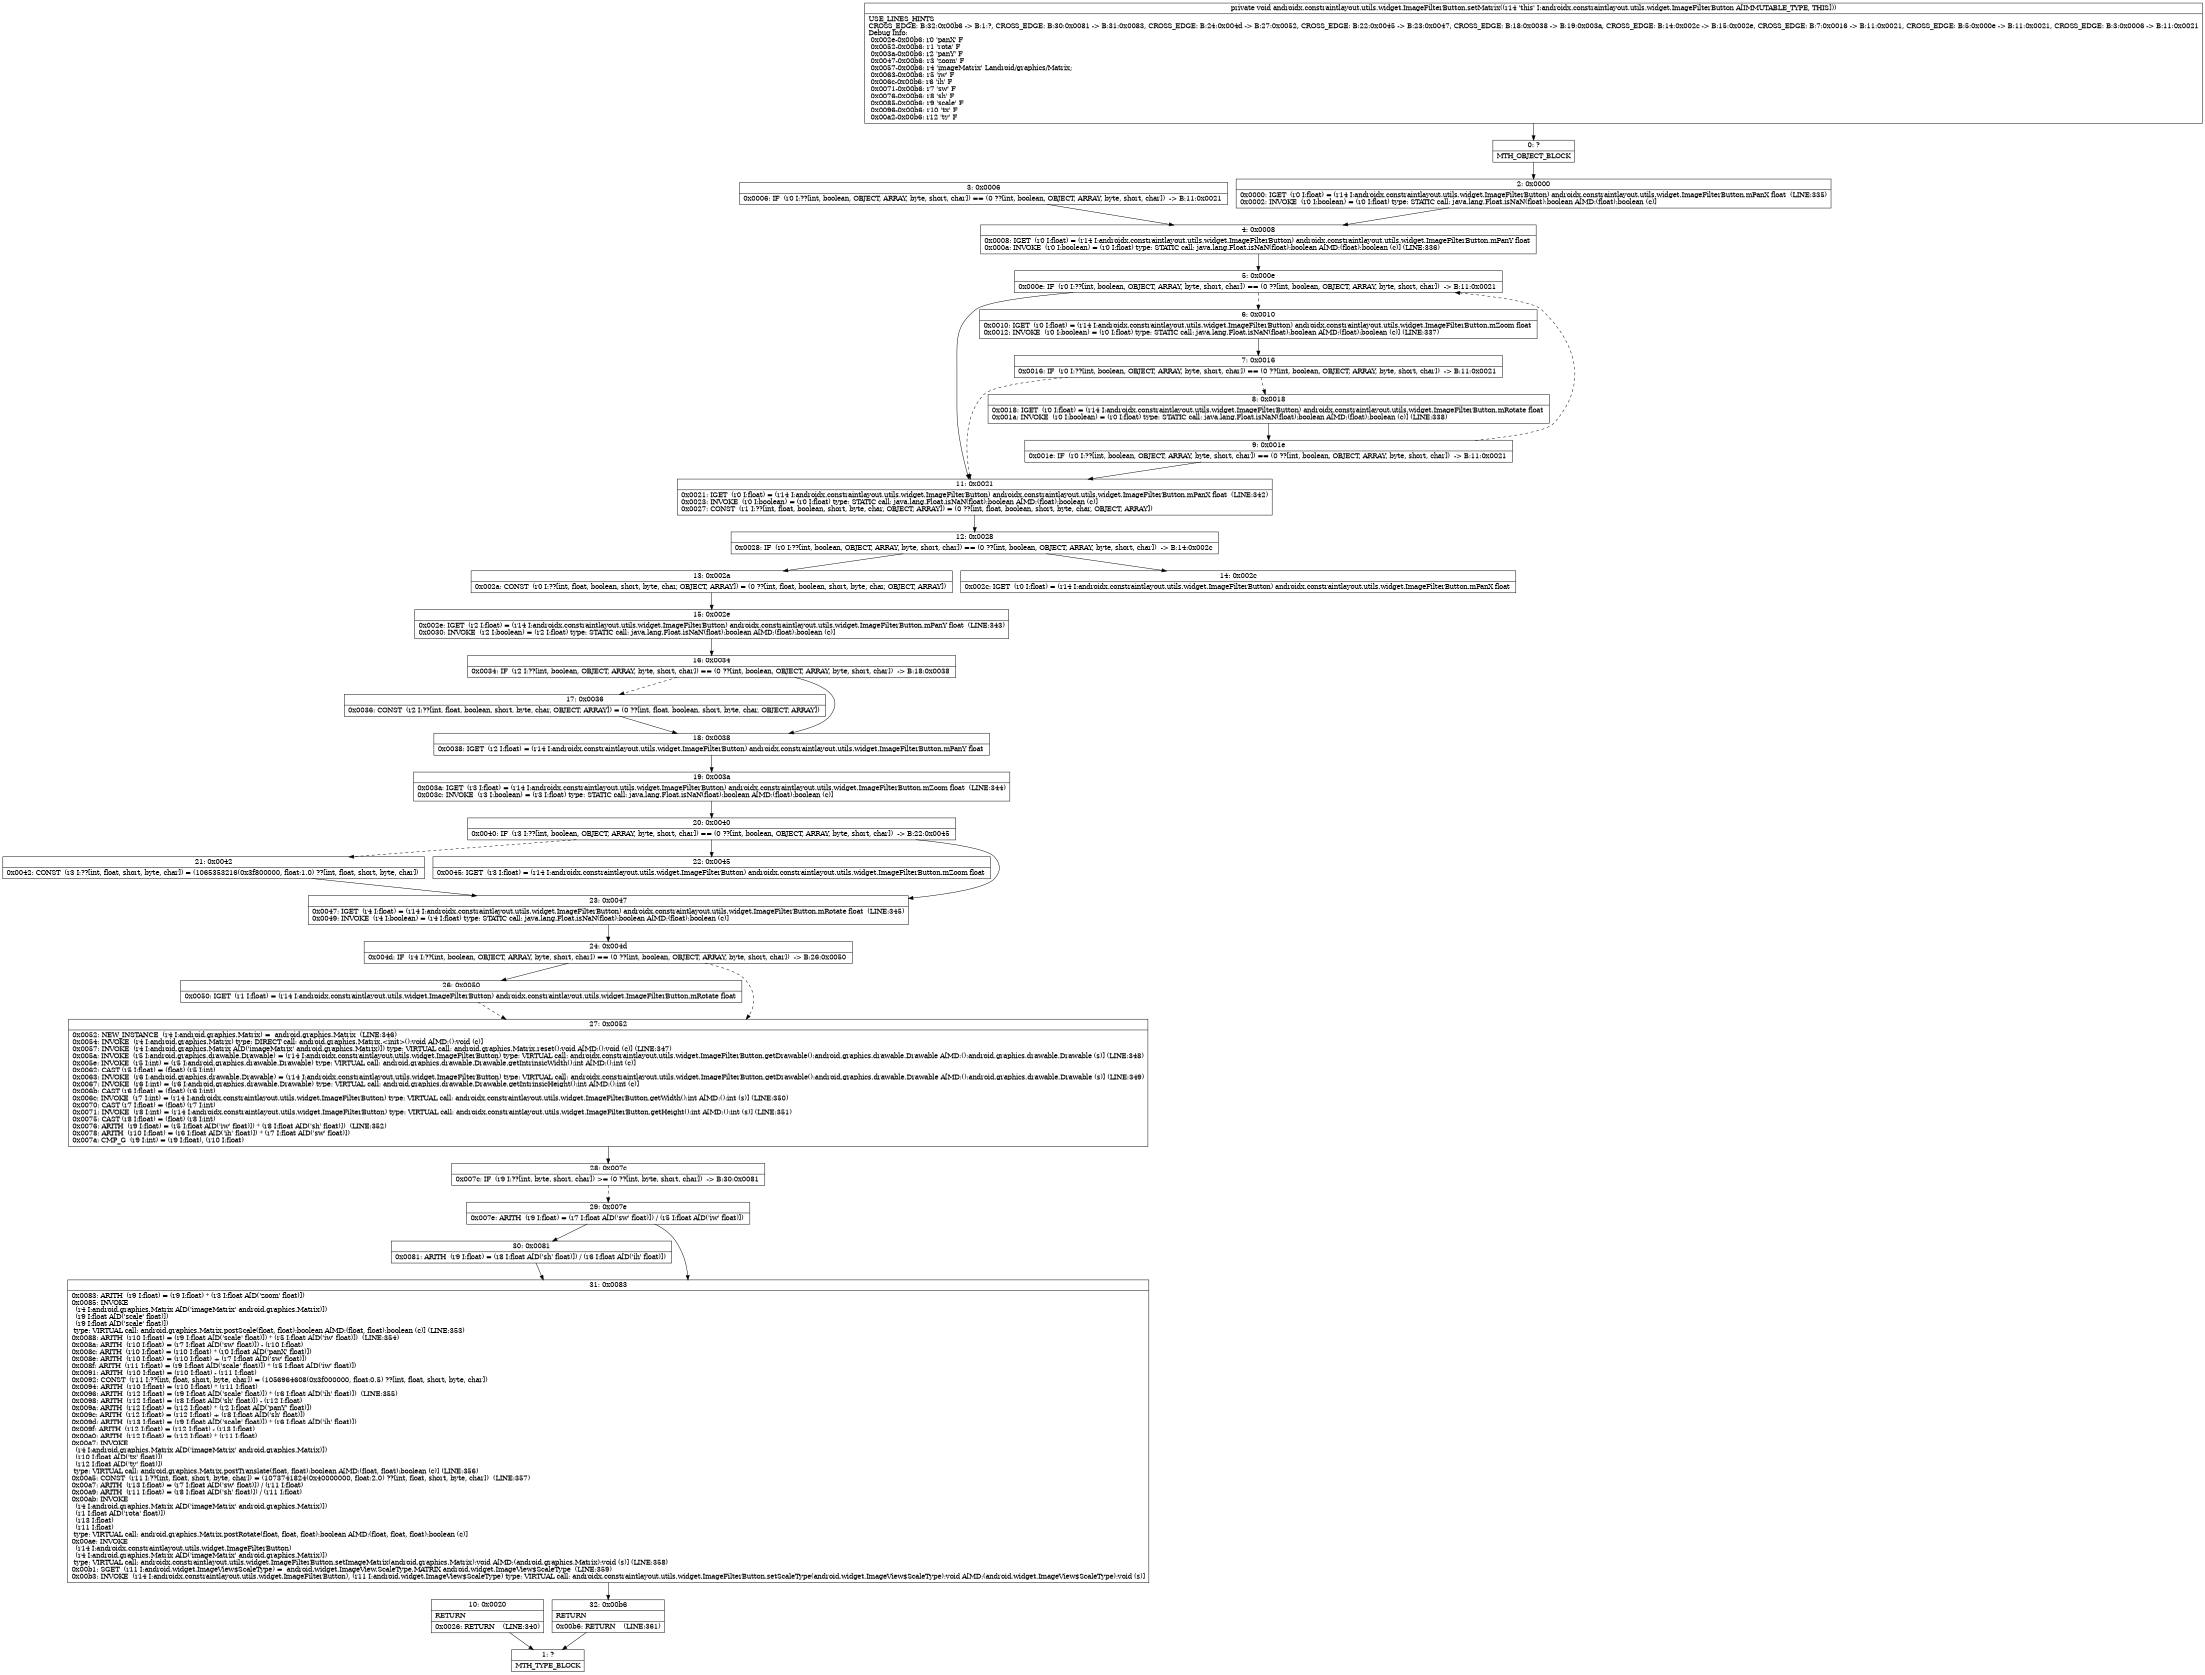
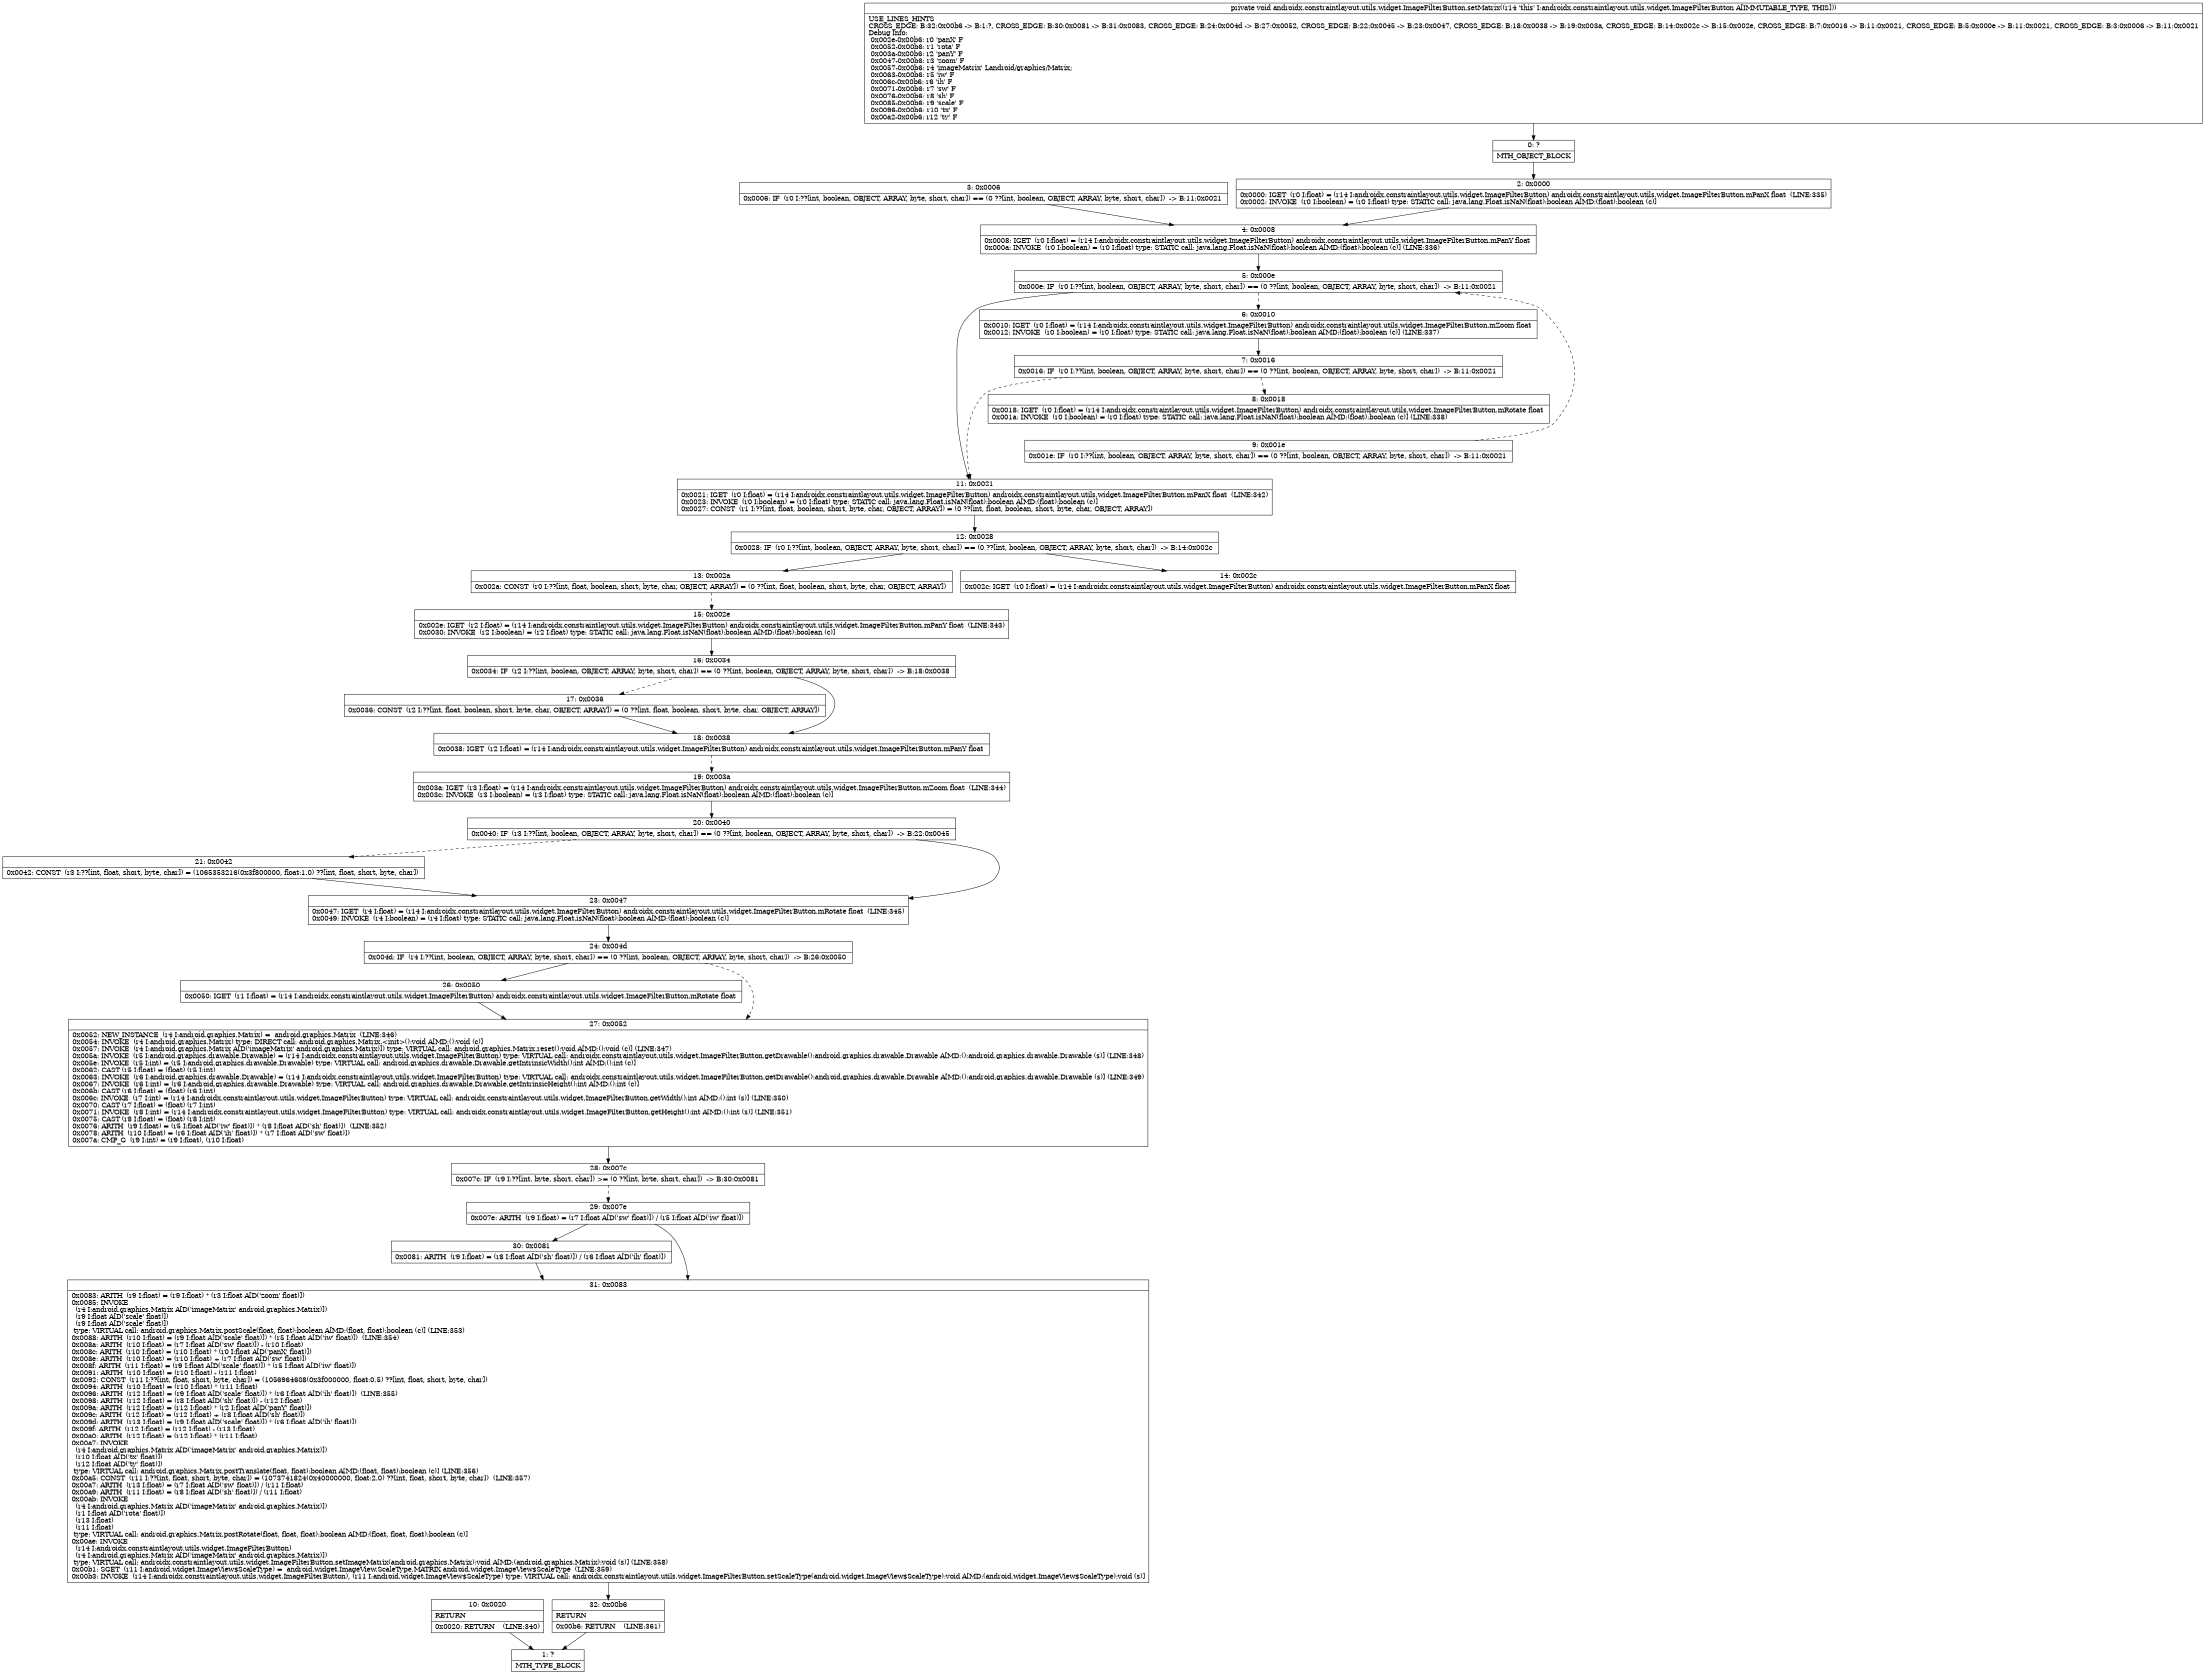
(1269, 430) -> none
(1147, 470) -> none
(712, 599) -> (712, 599)
(712, 761) -> (712, 761)
(712, 868) -> none
(490, 1010) -> (490, 1010)
(487, 1627) -> (487, 1627)
